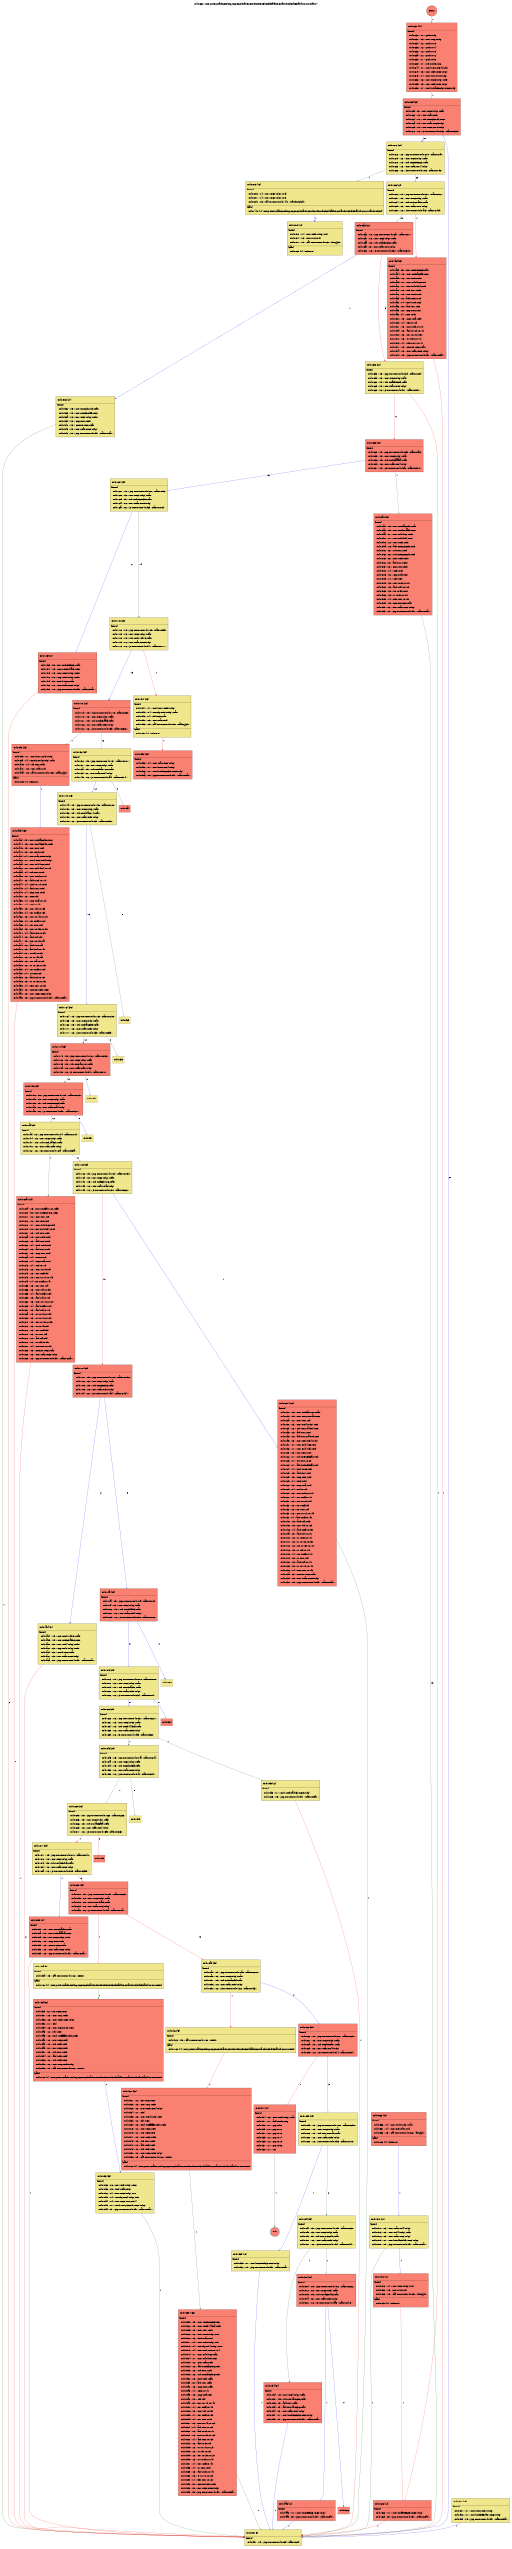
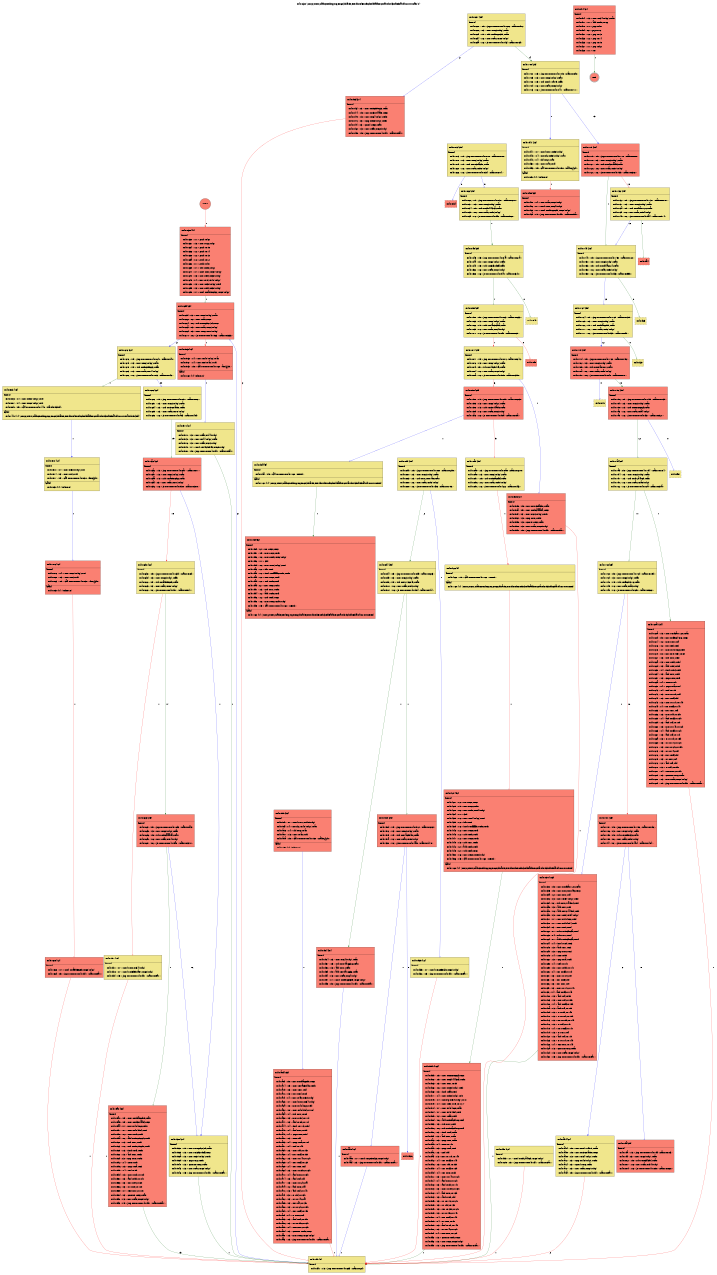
(432, 11) -> (205, 204)
(385, 308) -> (172, 514)
(417, 308) -> none
none -> (205, 342)
(394, 416) -> (166, 703)
(267, 475) -> (184, 991)
(150, 672) -> (550, 116)
(74, 738) -> (606, 210)
(437, 1445) -> (137, 773)
(129, 1643) -> none
(167, 1683) -> none
(210, 1760) -> none
(98, 1938) -> (407, 438)
(328, 2040) -> none
(125, 2193) -> none
(400, 2260) -> (72, 525)
(254, 2401) -> (419, 1138)
(383, 2535) -> (93, 1215)
